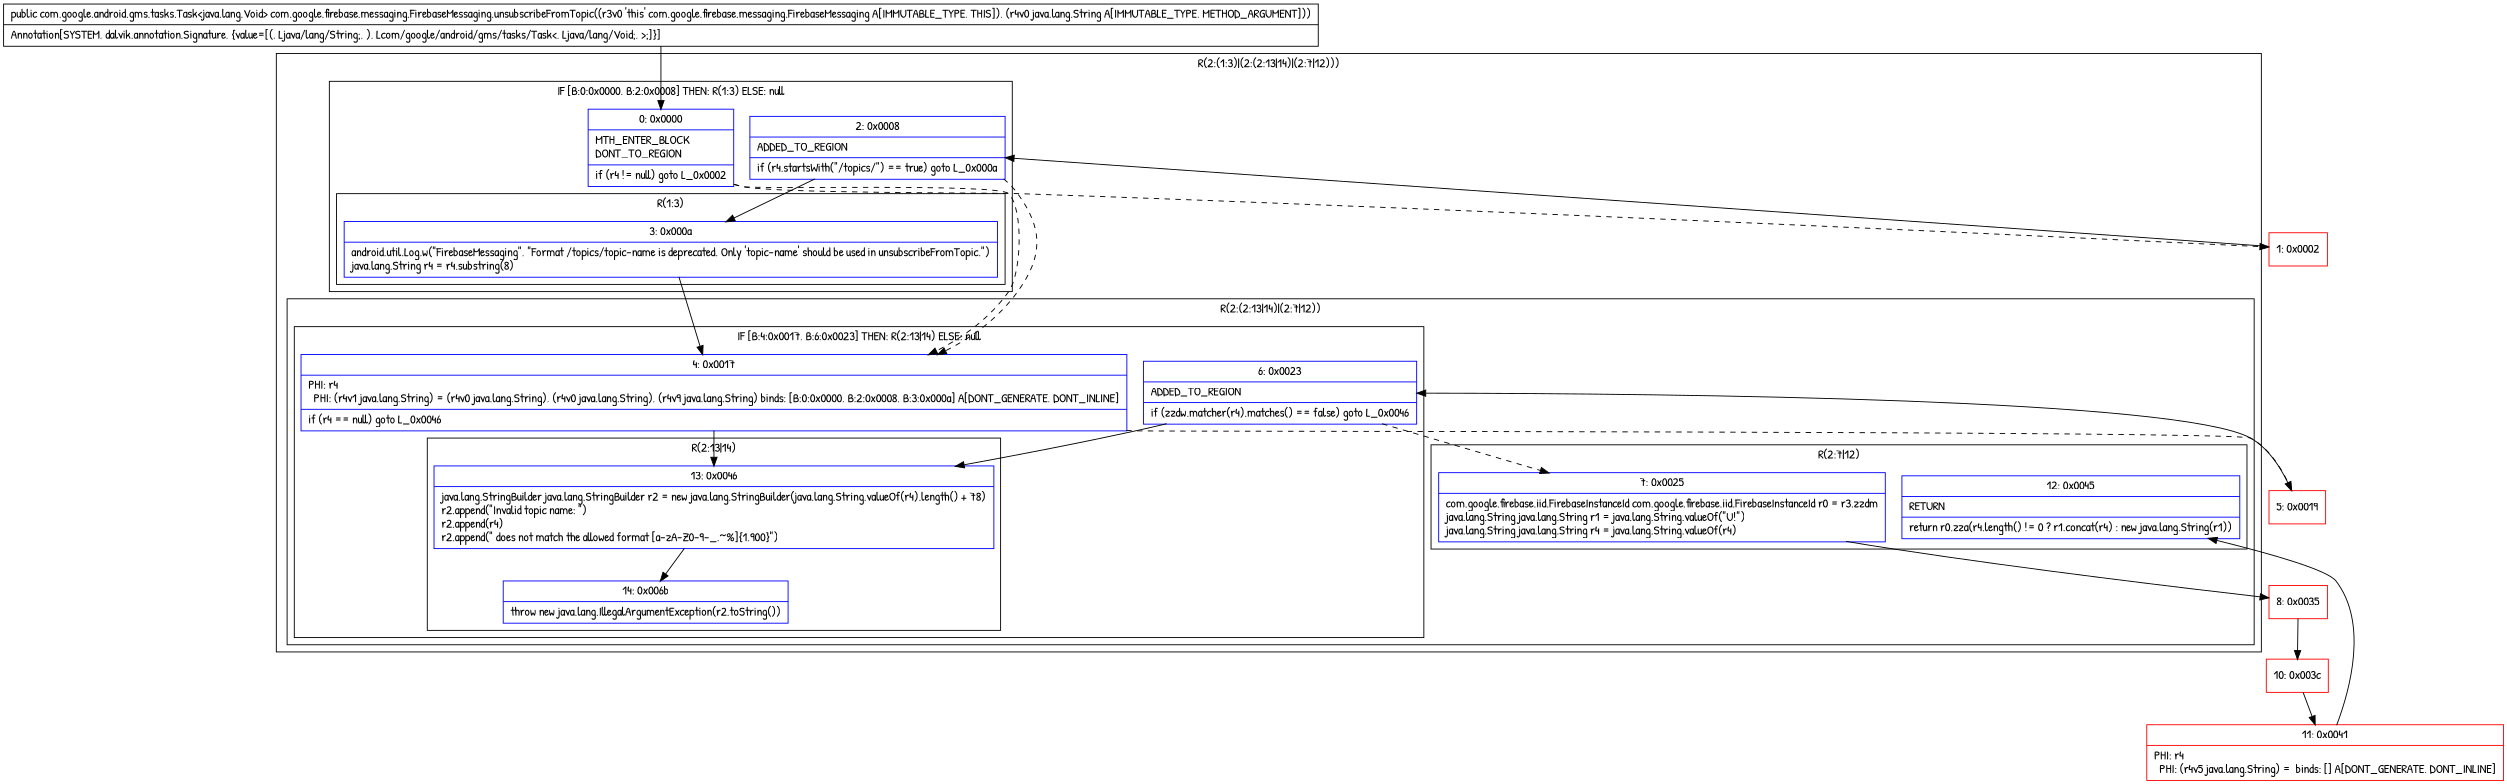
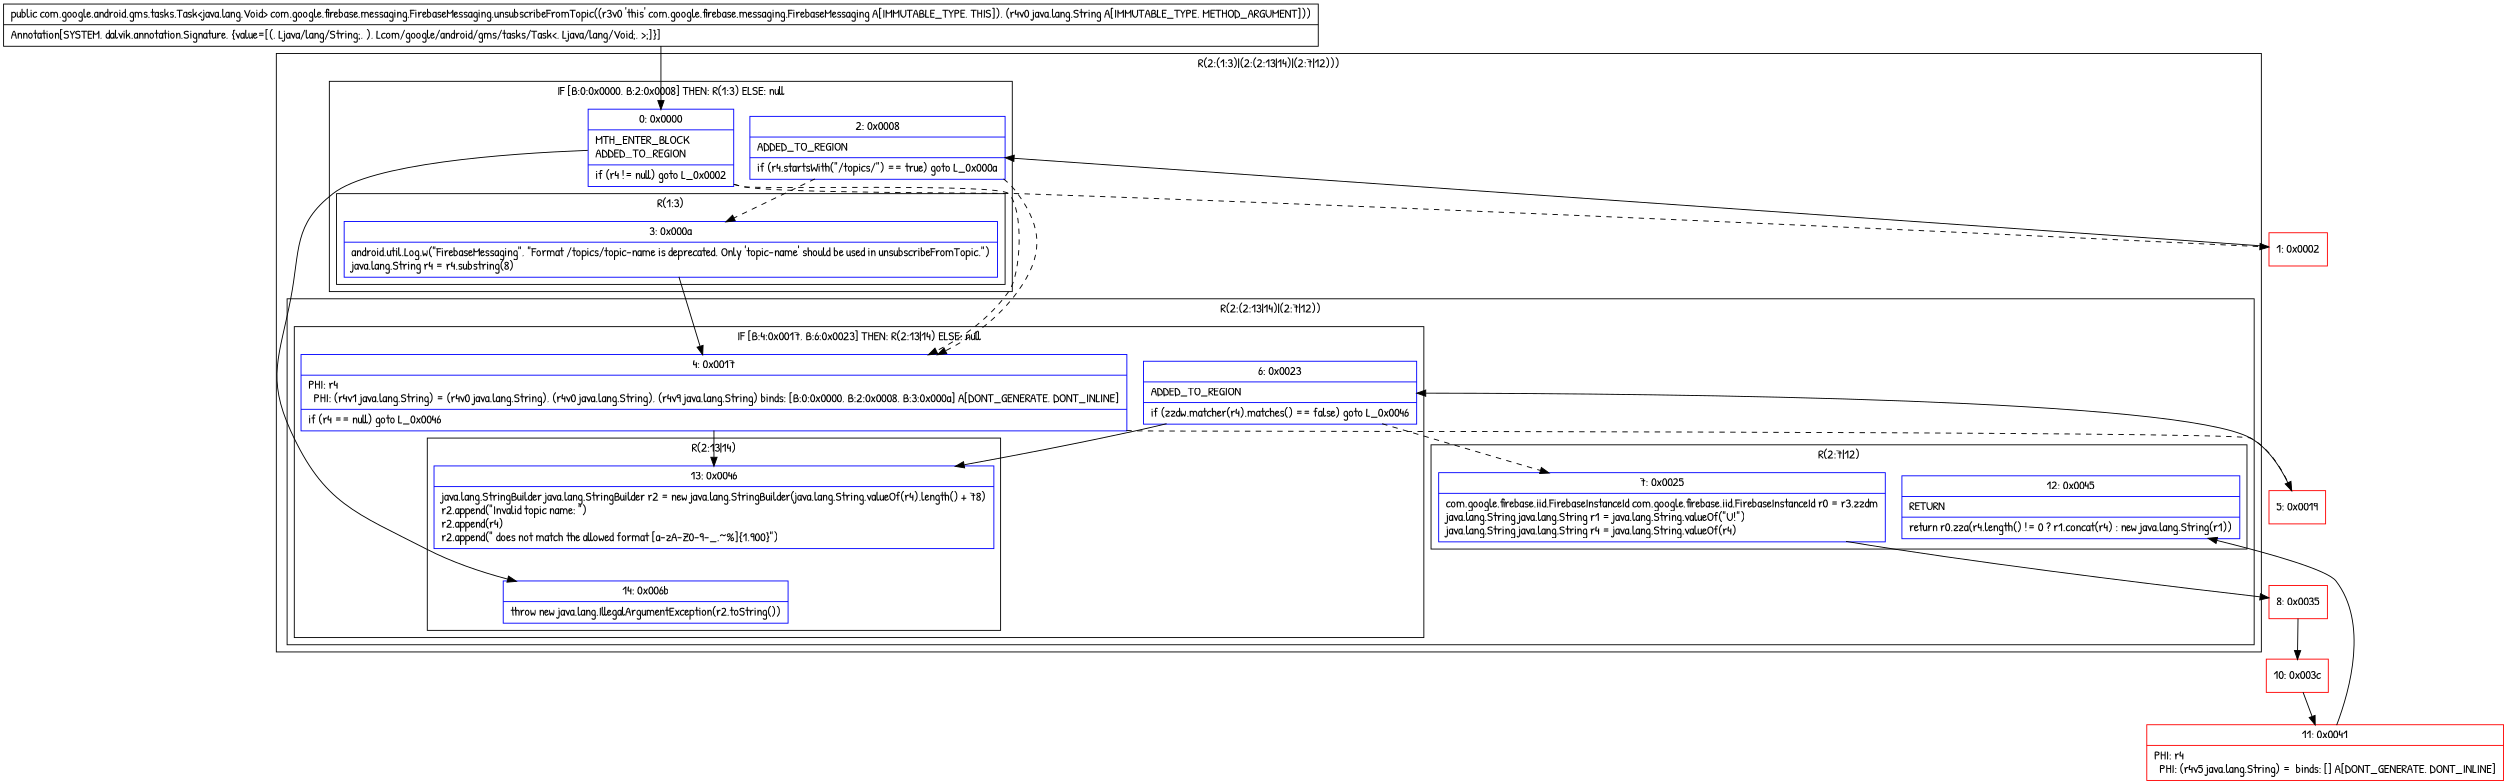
(639, 154) -> (641, 154)
(772, 199) -> (772, 199)
(675, 561) -> (295, 274)
